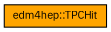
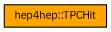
(55, 16) -> (55, 16)
